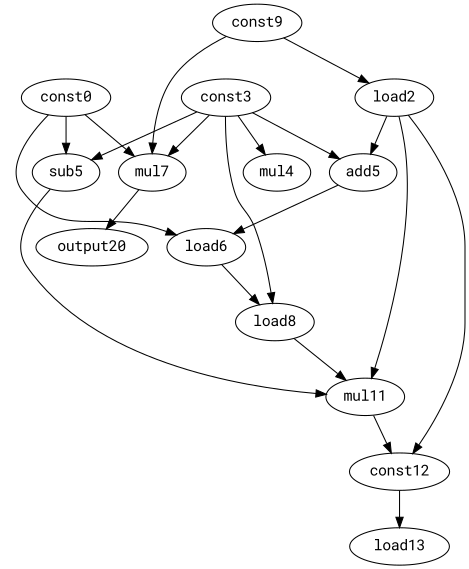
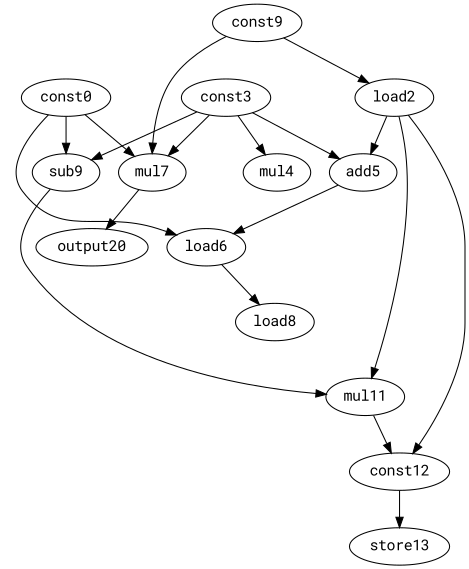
(66, 172) -> (66, 172)
(242, 206) -> none
(316, 356) -> none
(400, 546) -> (400, 546)
